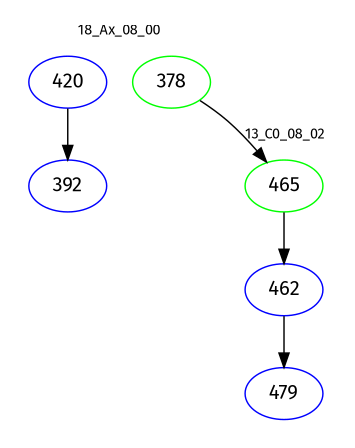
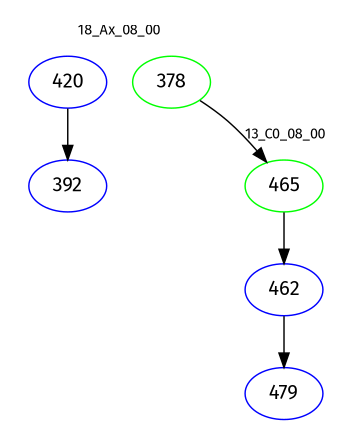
(285, 135) -> (285, 135)
